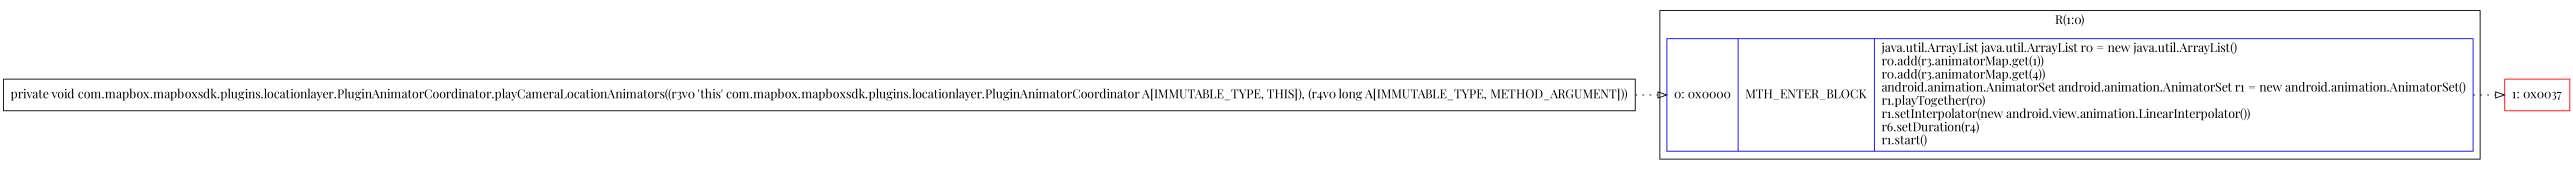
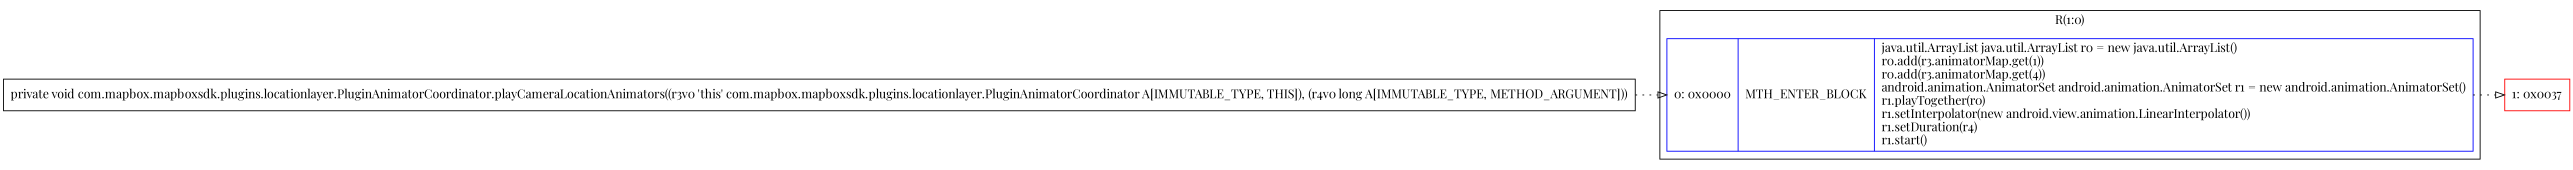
(1931, 127) -> (1929, 127)
